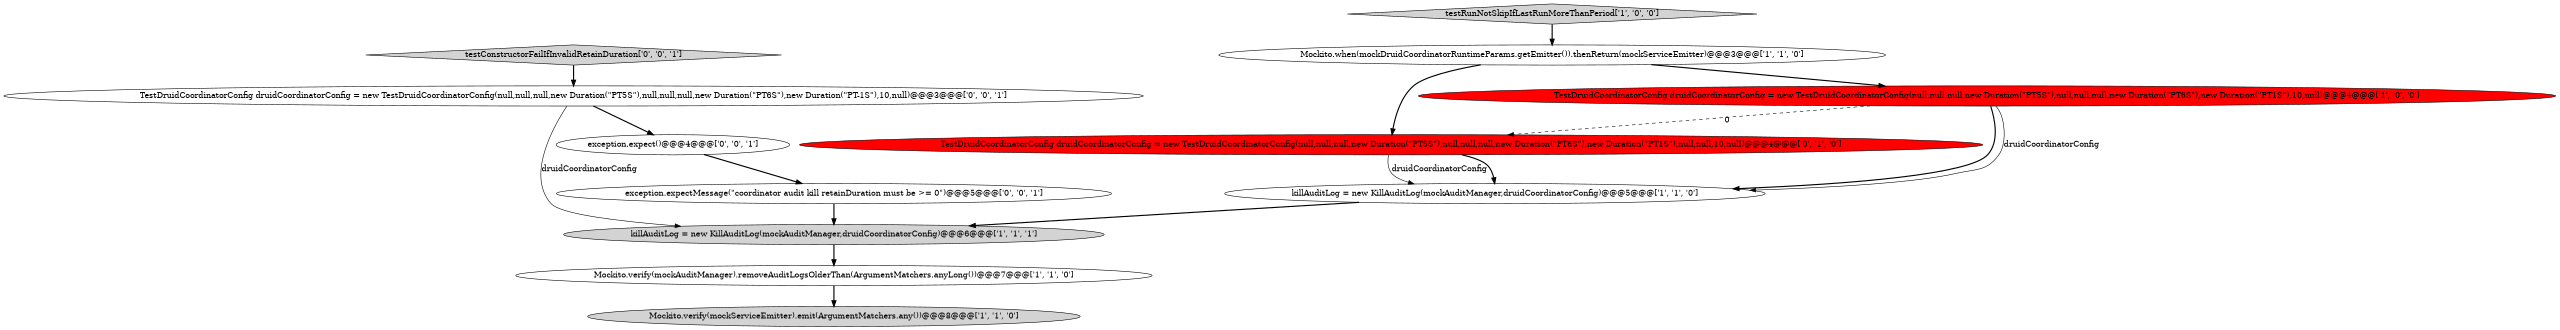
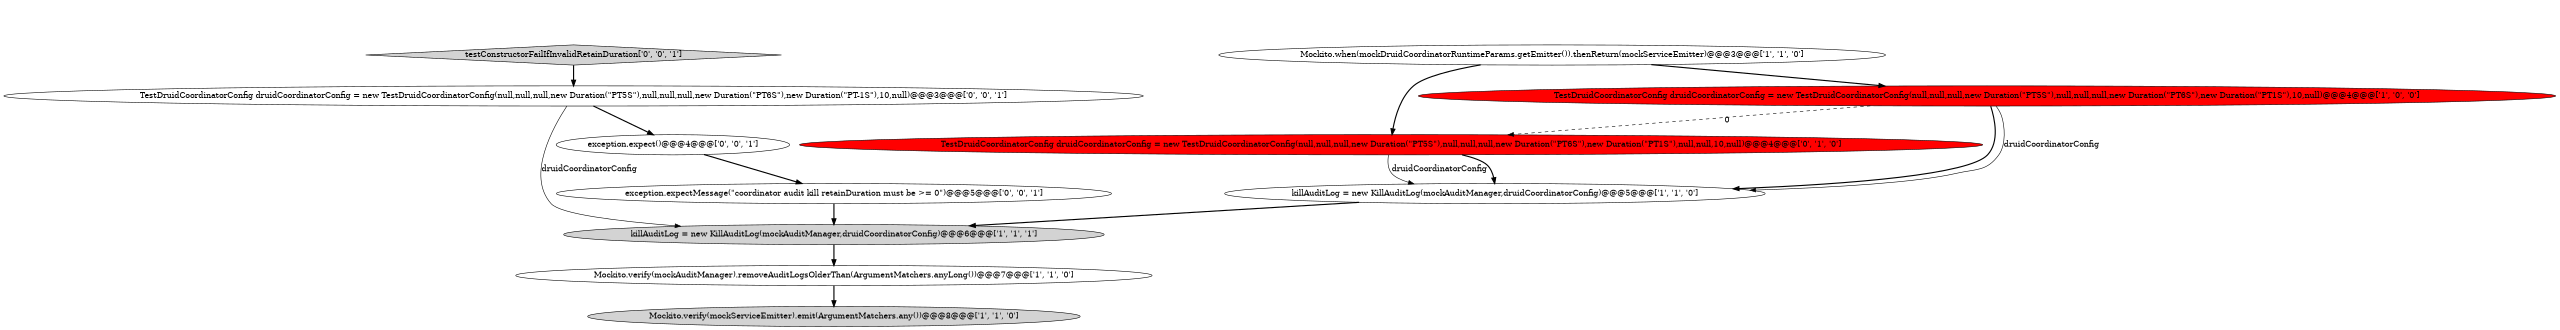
(1552, 14) -> none
